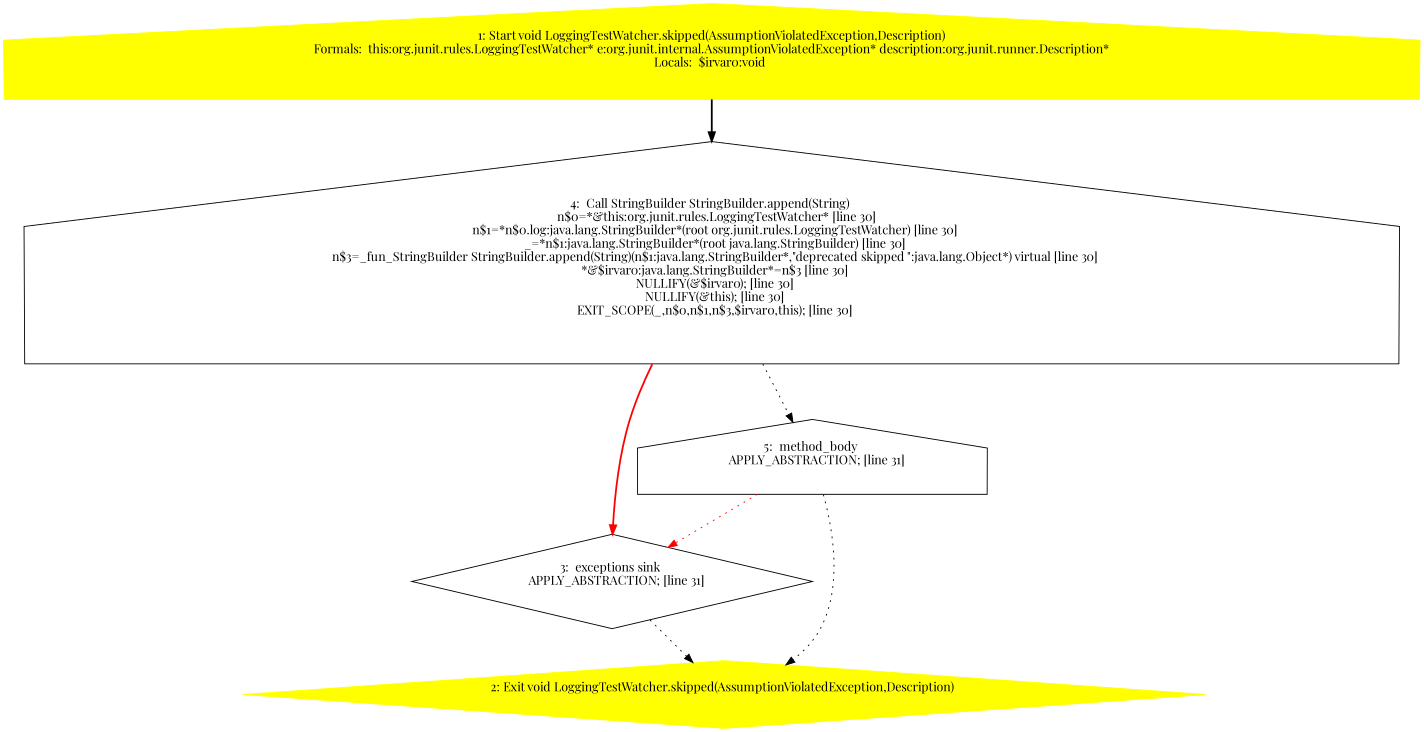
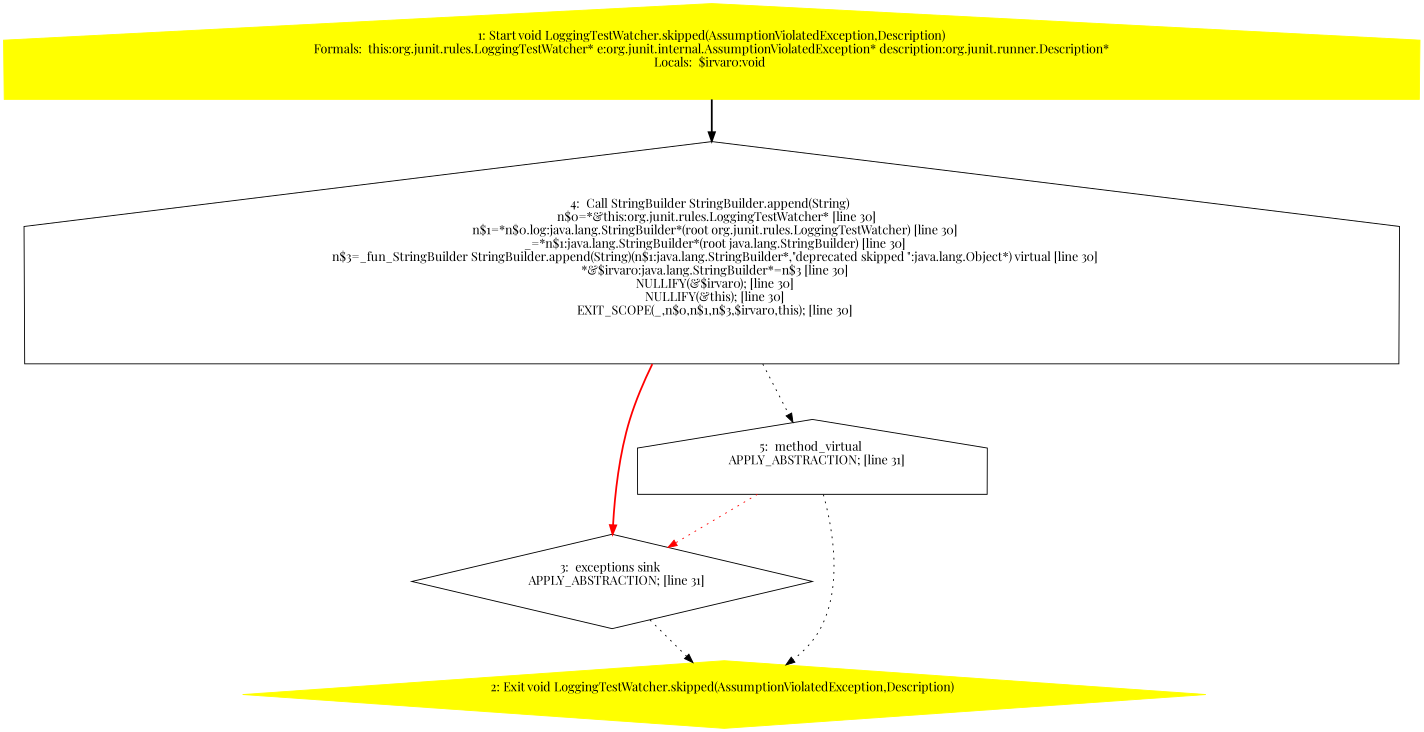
(812, 461) -> (812, 461)
